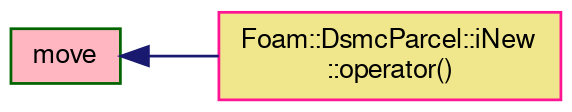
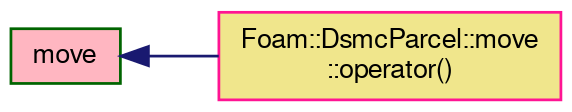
(390, 56) -> (390, 56)
